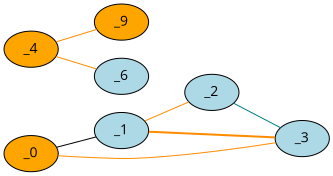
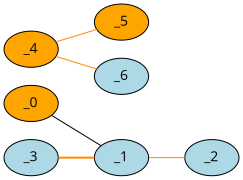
(122, 22) -> (122, 22)
(257, 116) -> none
(167, 156) -> none
